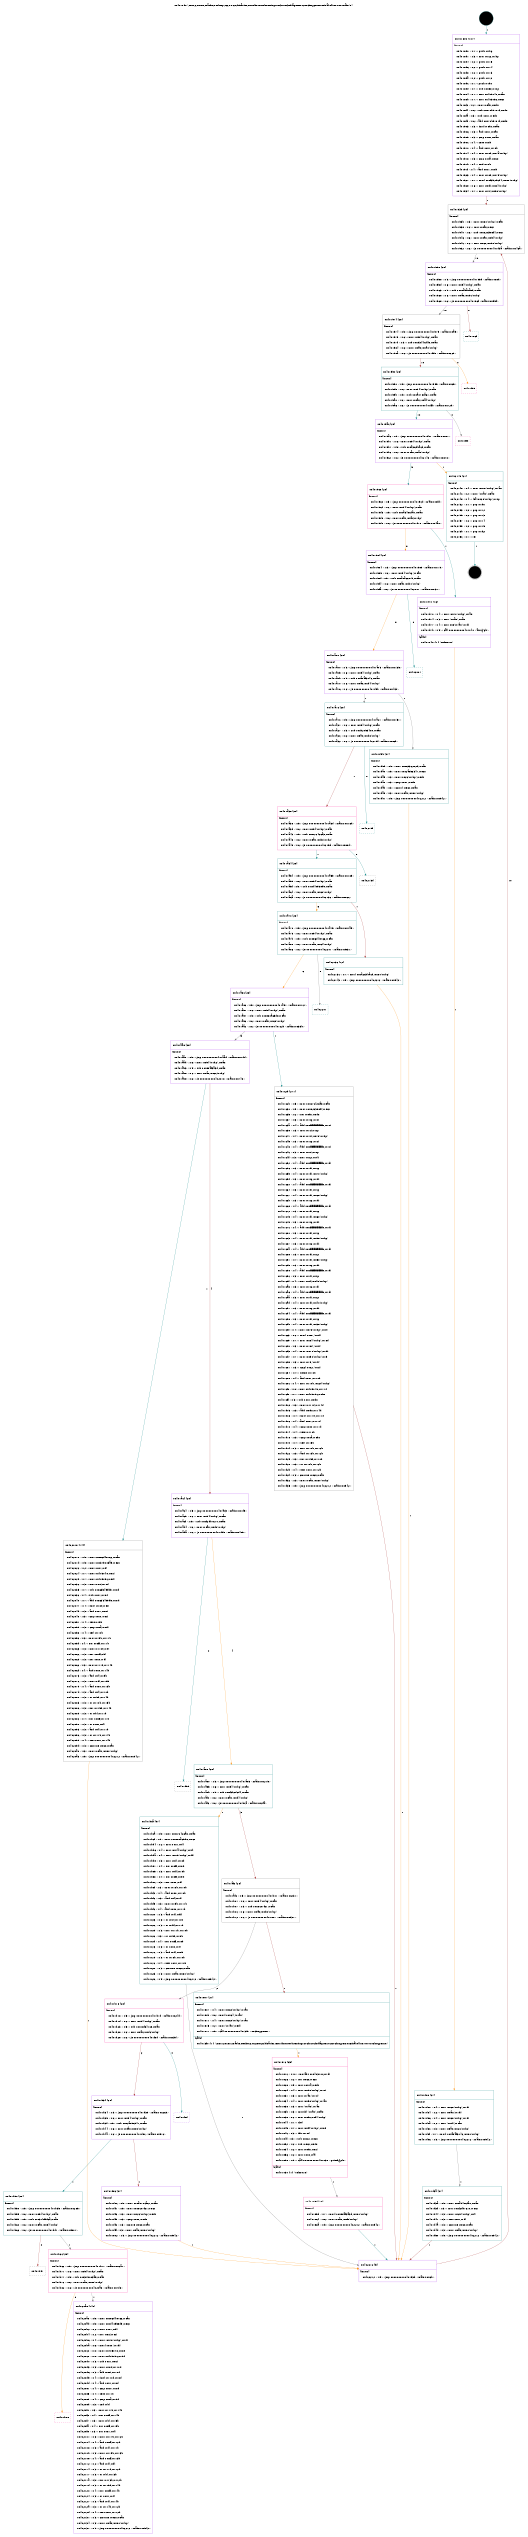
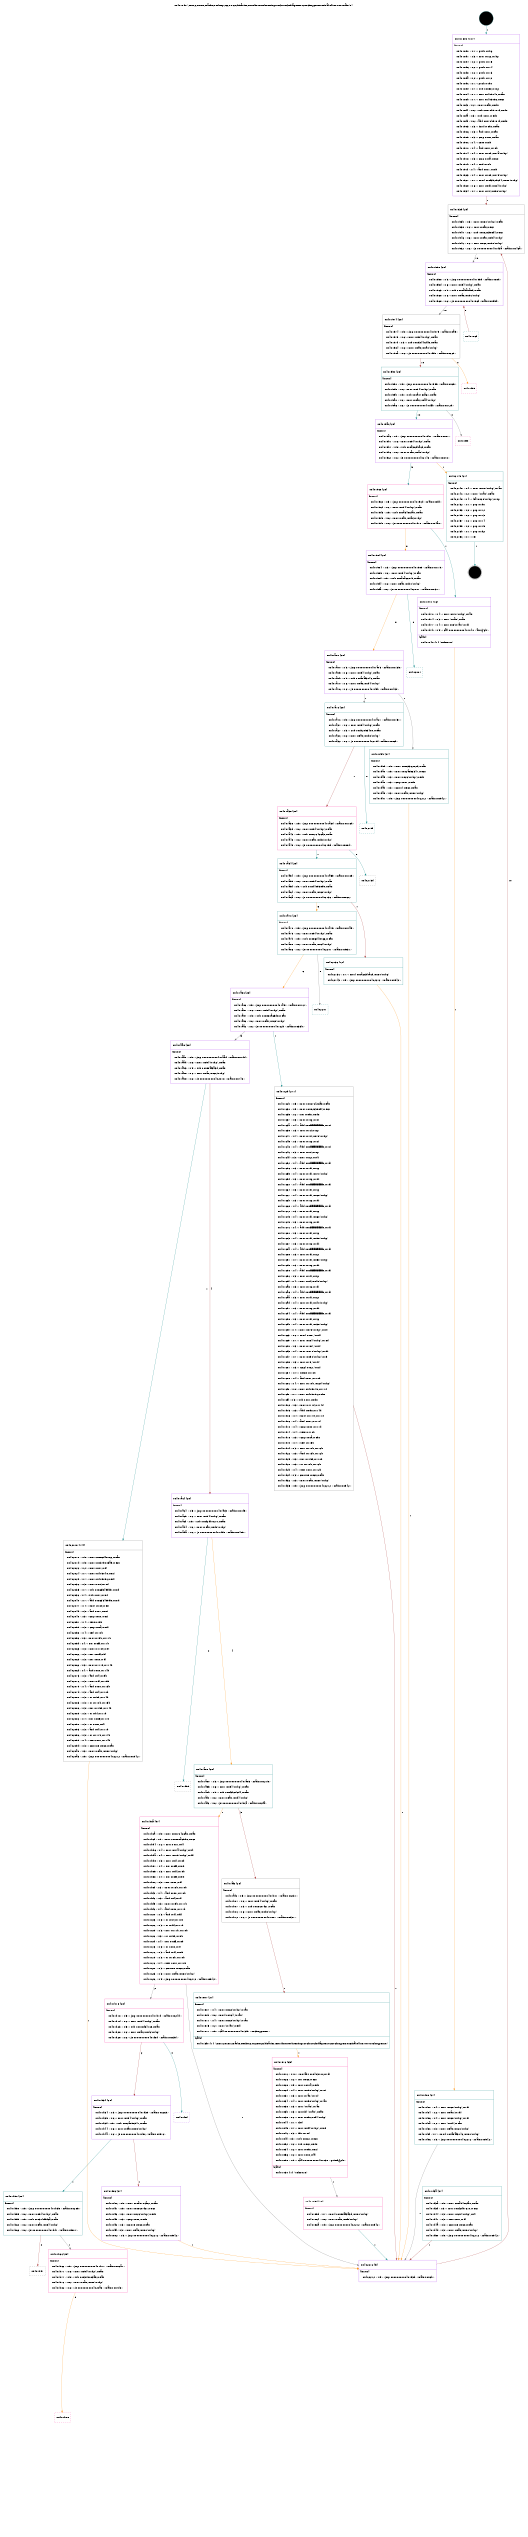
(468, 318) -> (466, 320)
(179, 1901) -> (179, 1900)
(230, 1973) -> (153, 1991)
(458, 2165) -> (416, 2200)
(113, 2418) -> none
